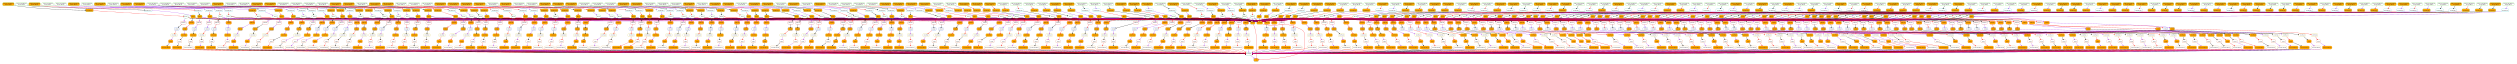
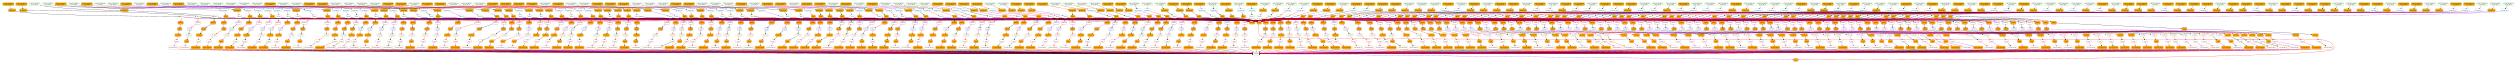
(139, 4) -> (192, 4)
(1305, 43) -> none
